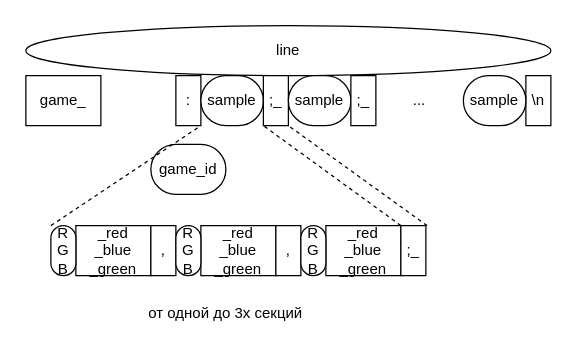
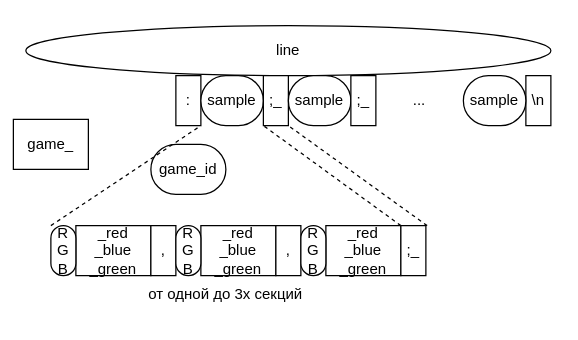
(63, 101) -> (51, 144)
(226, 313) -> (226, 294)
